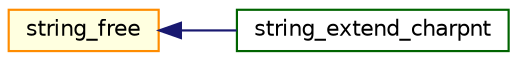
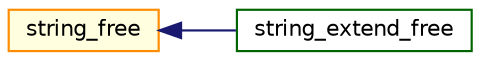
(373, 30) -> (354, 30)
